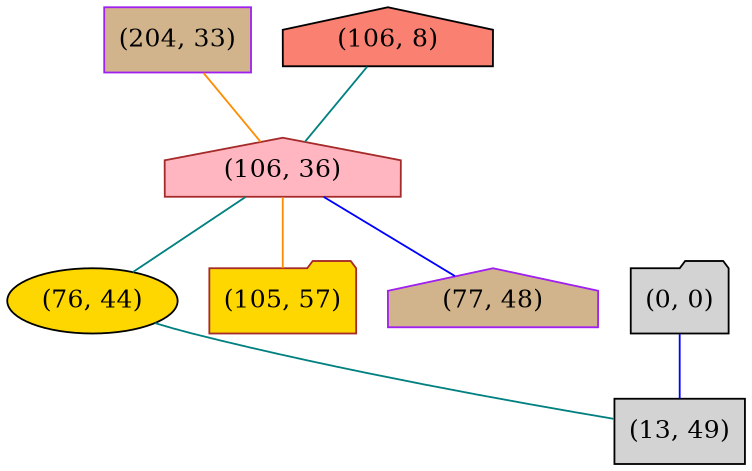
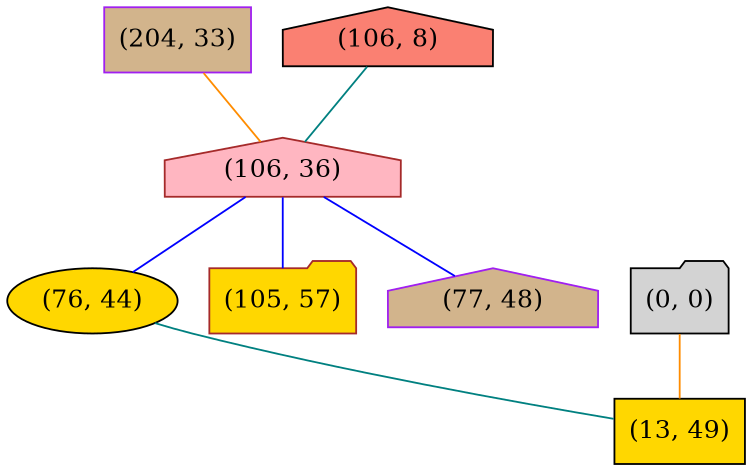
(283, 233) -> (283, 233)
(189, 235) -> (189, 235)
(680, 366) -> (680, 366)
(680, 431) -> (680, 431)
